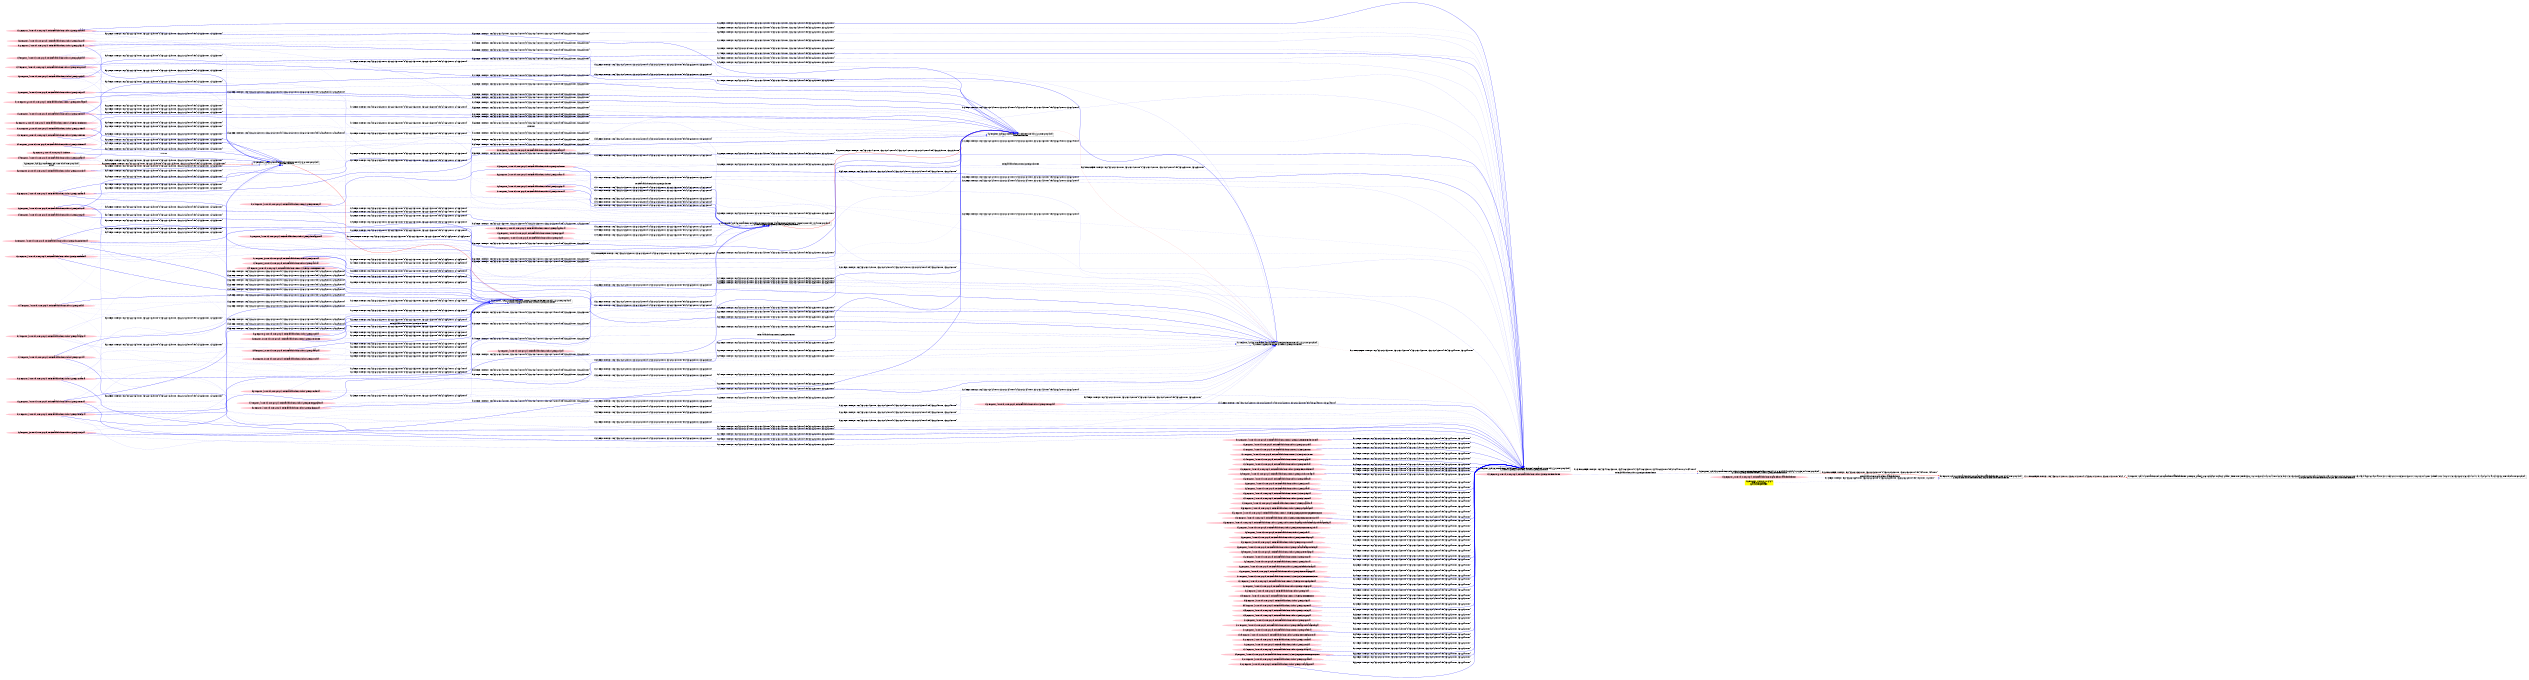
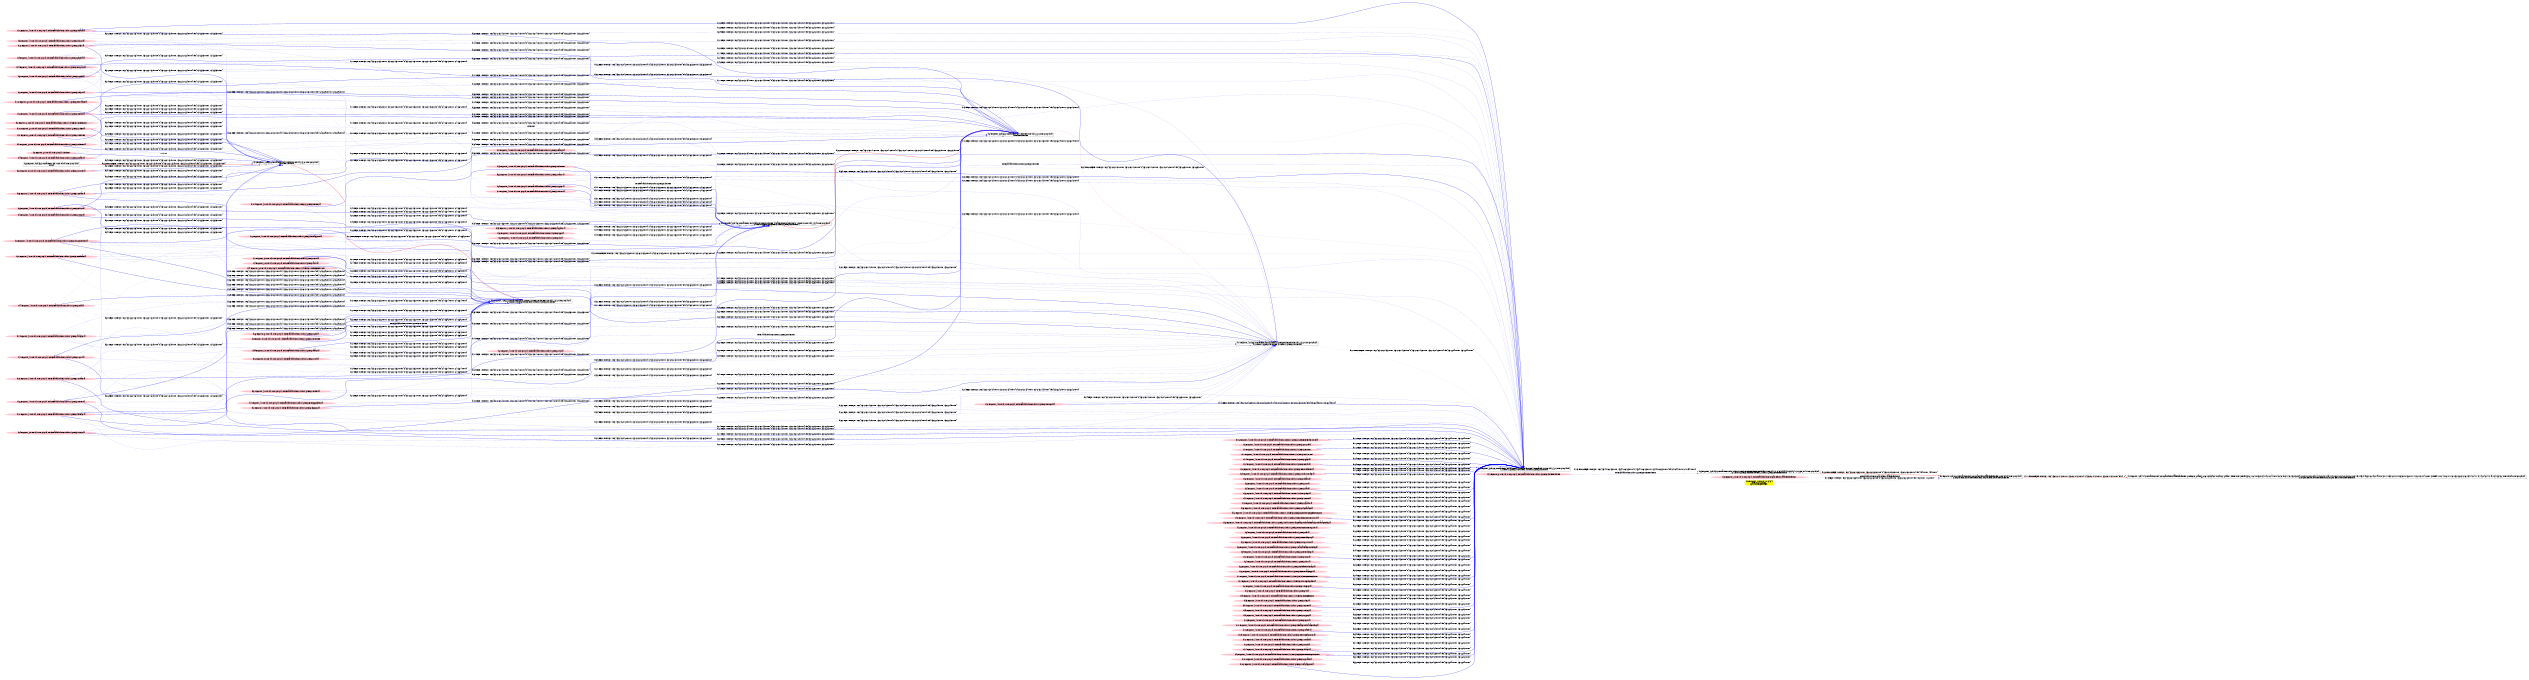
(51, 153) -> (51, 153)
